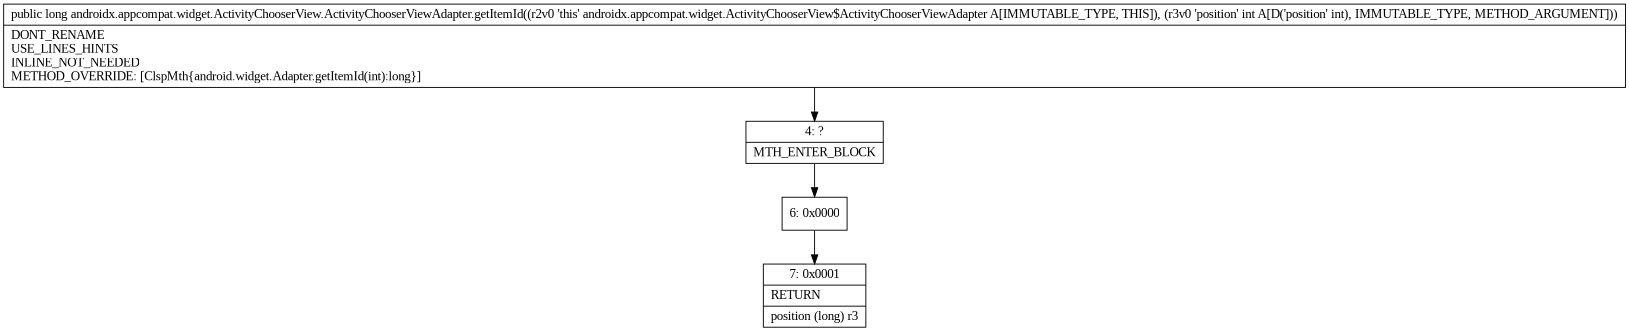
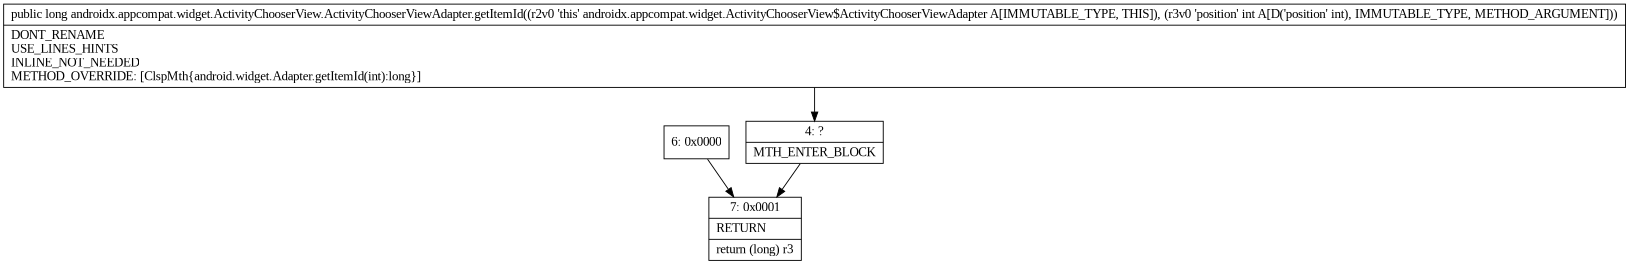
(815, 176) -> (791, 177)
(815, 316) -> (755, 249)
